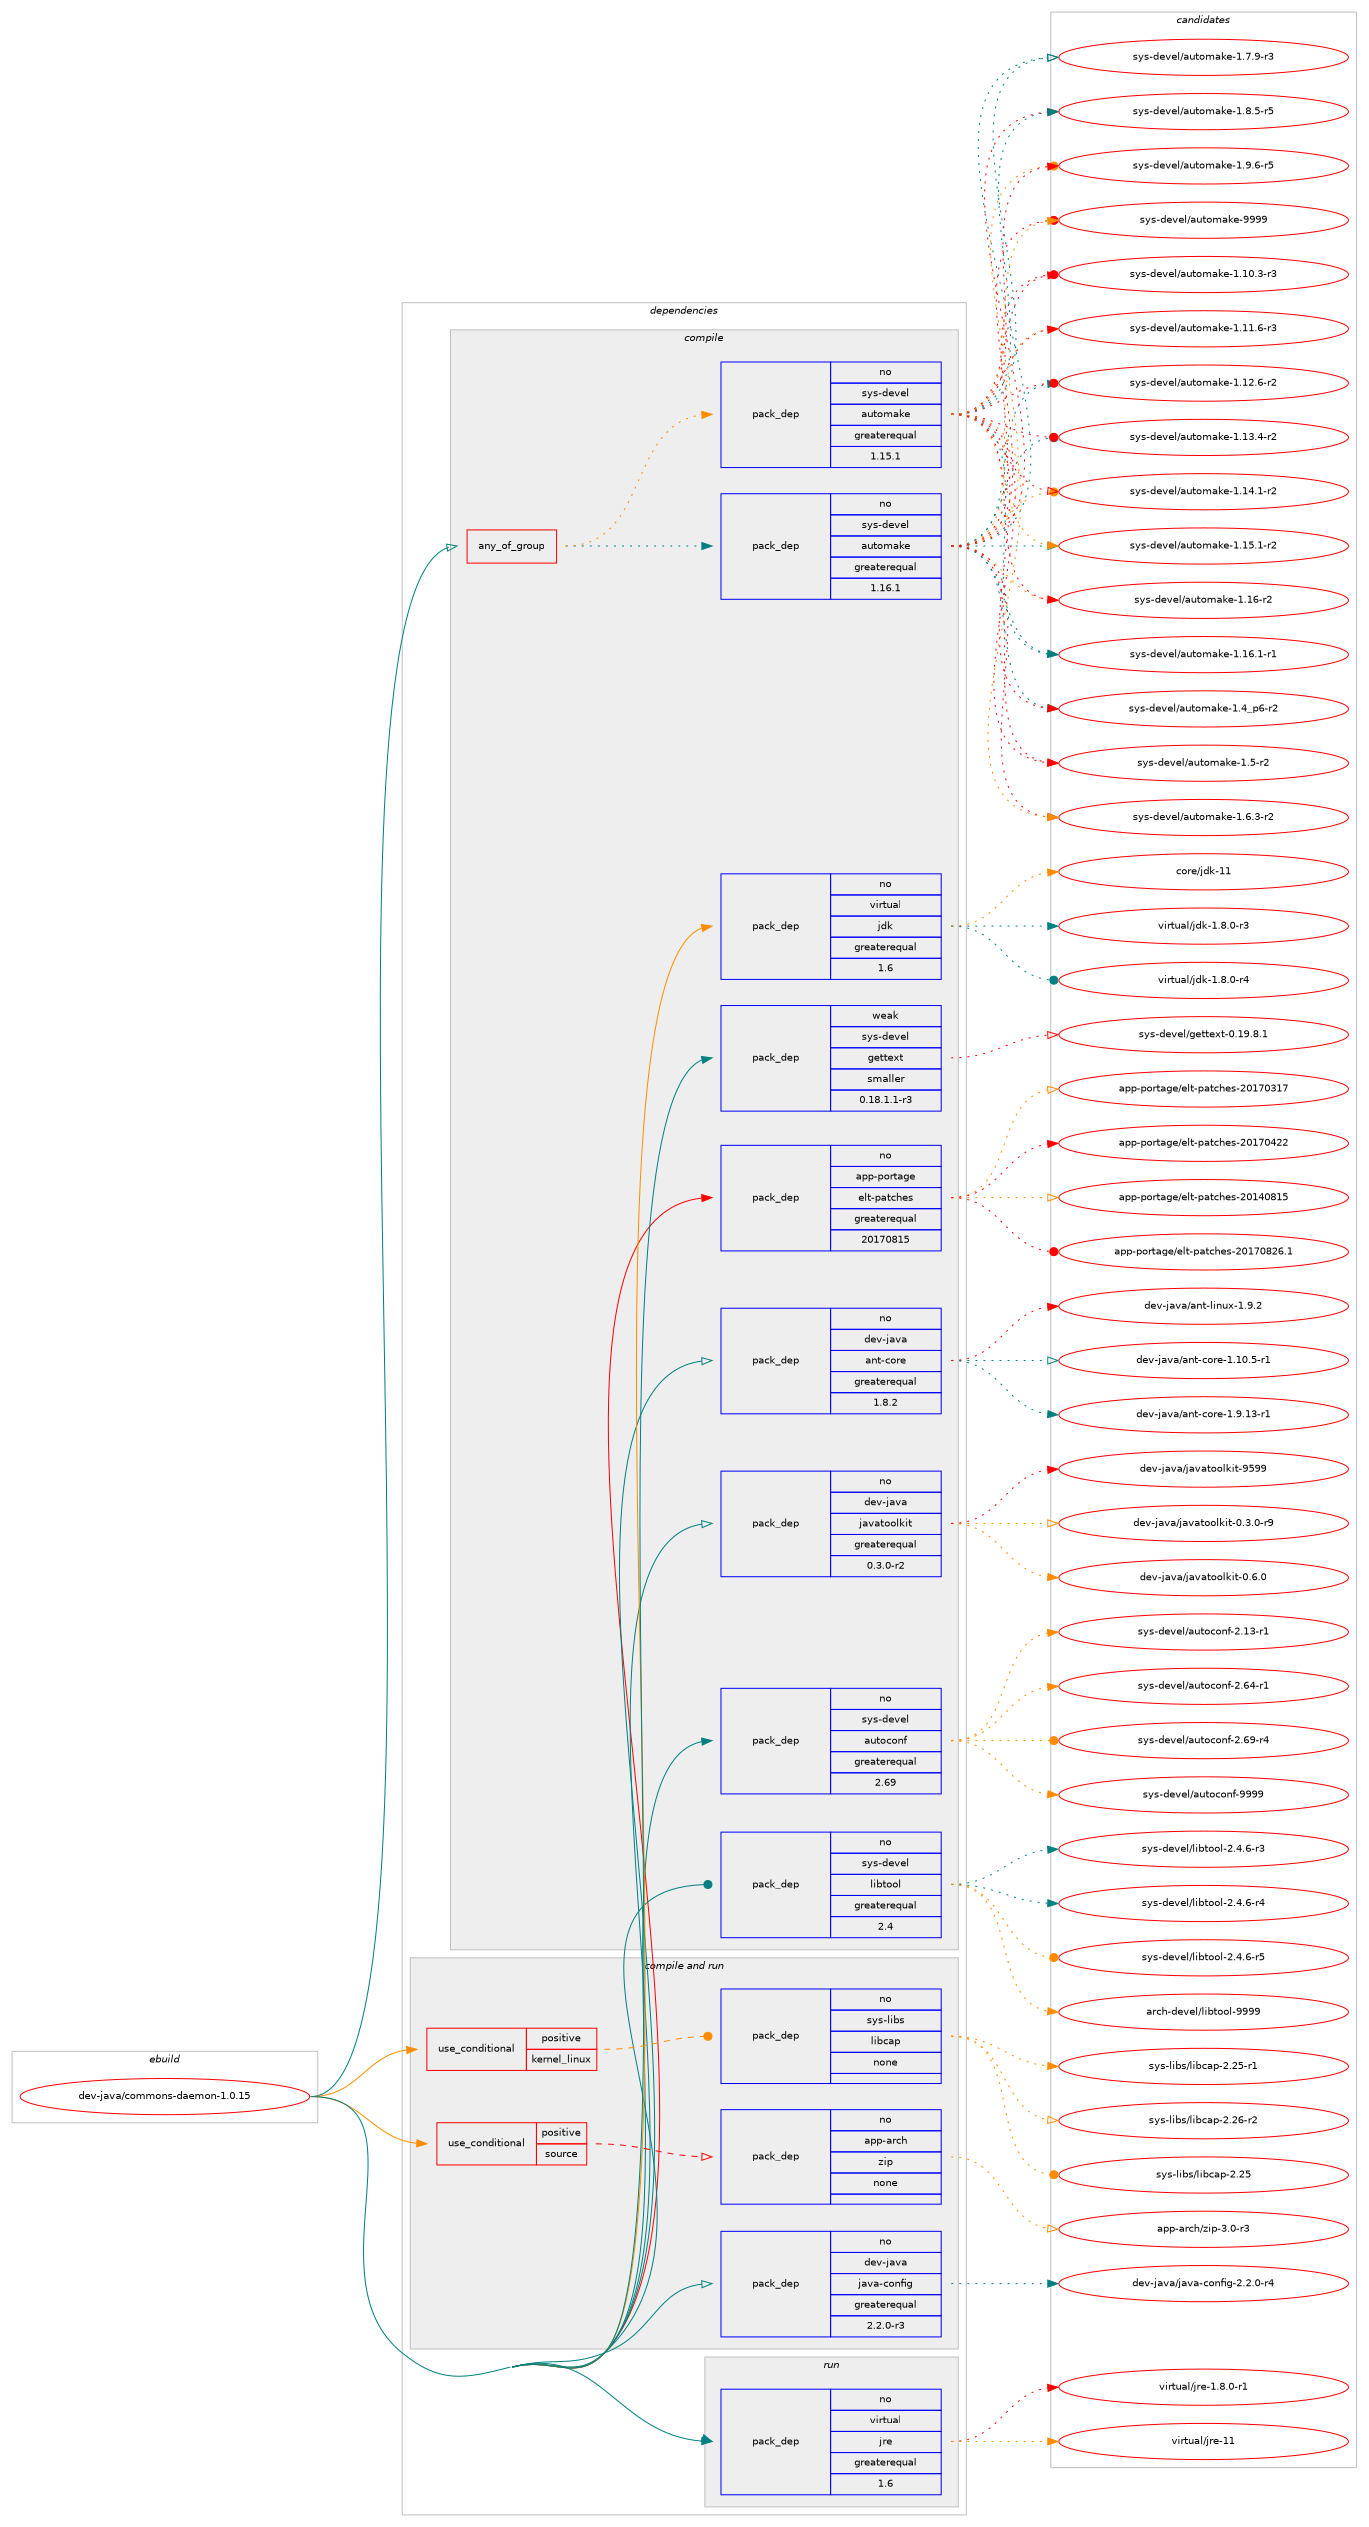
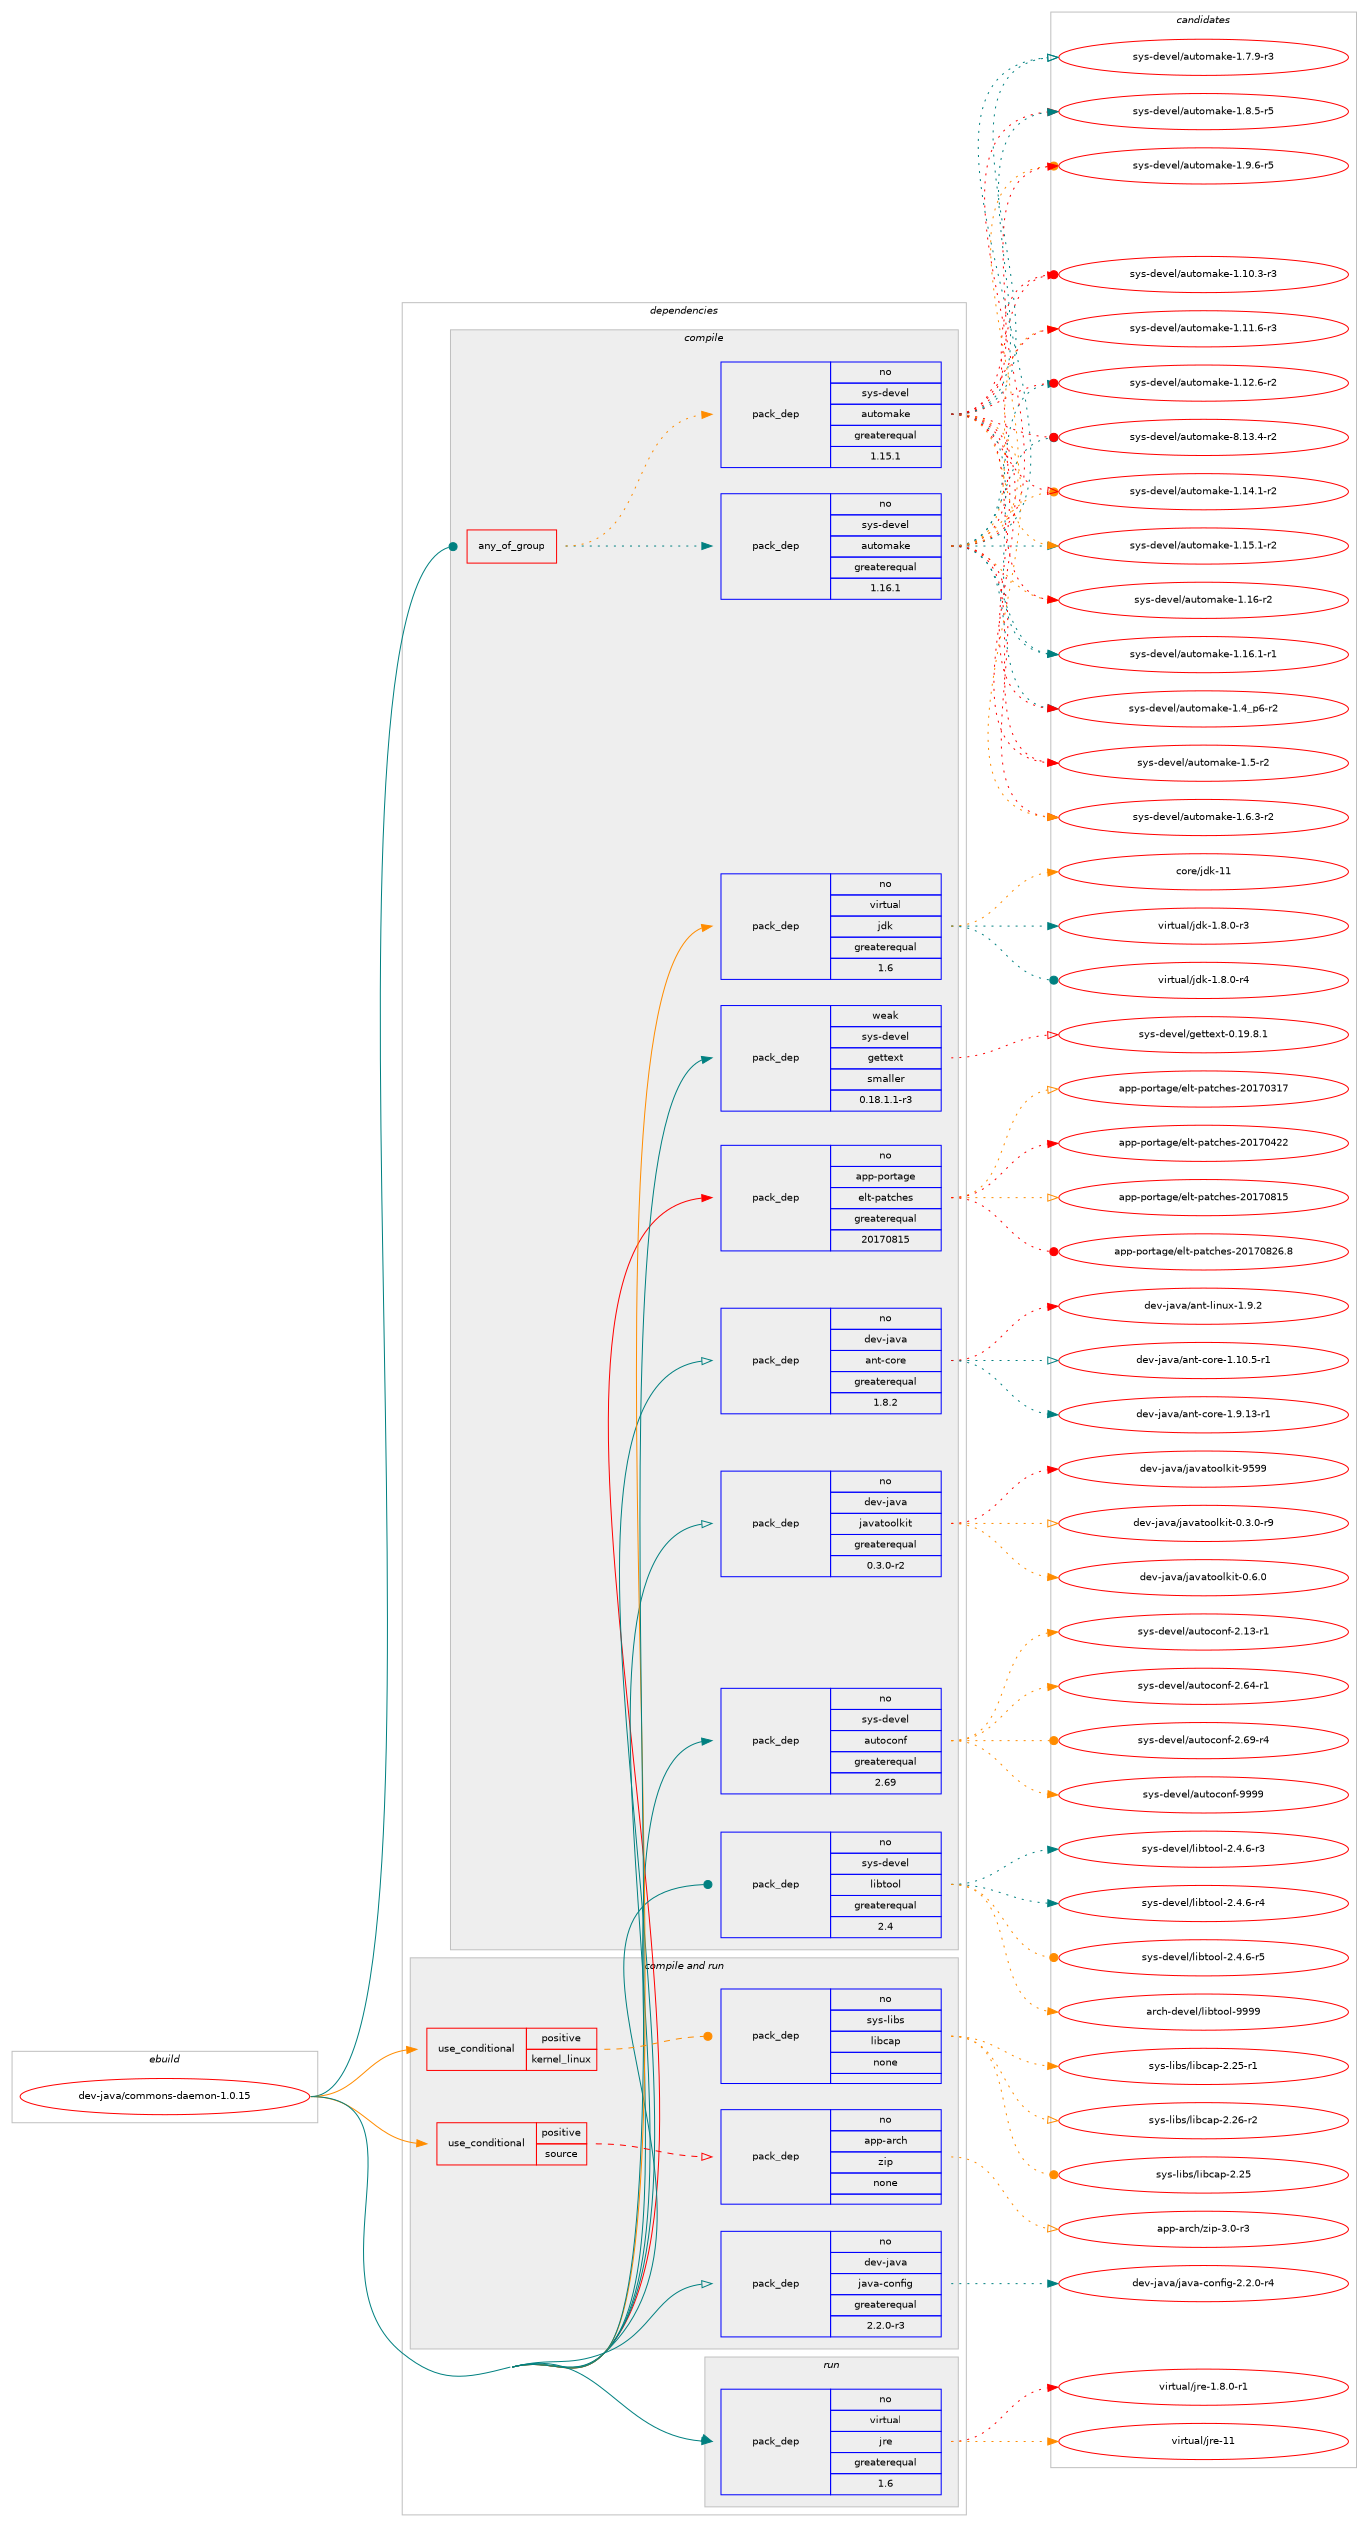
(1204, 220) -> none
(1204, 437) -> (1204, 437)
(1204, 1198) -> (1204, 1198)
(1204, 1252) -> (1204, 1252)
(384, 1325) -> (384, 1325)
